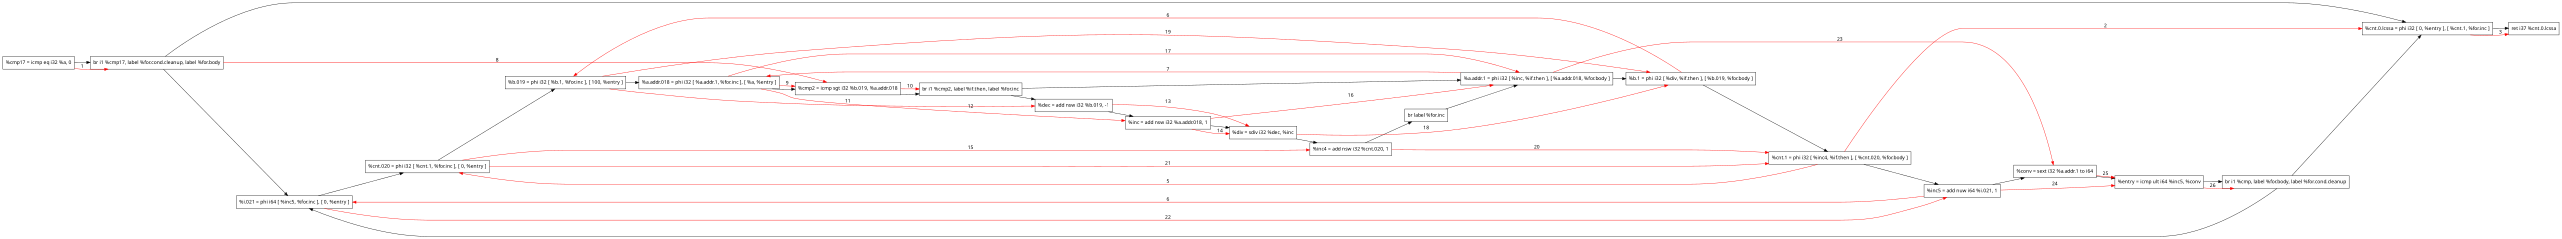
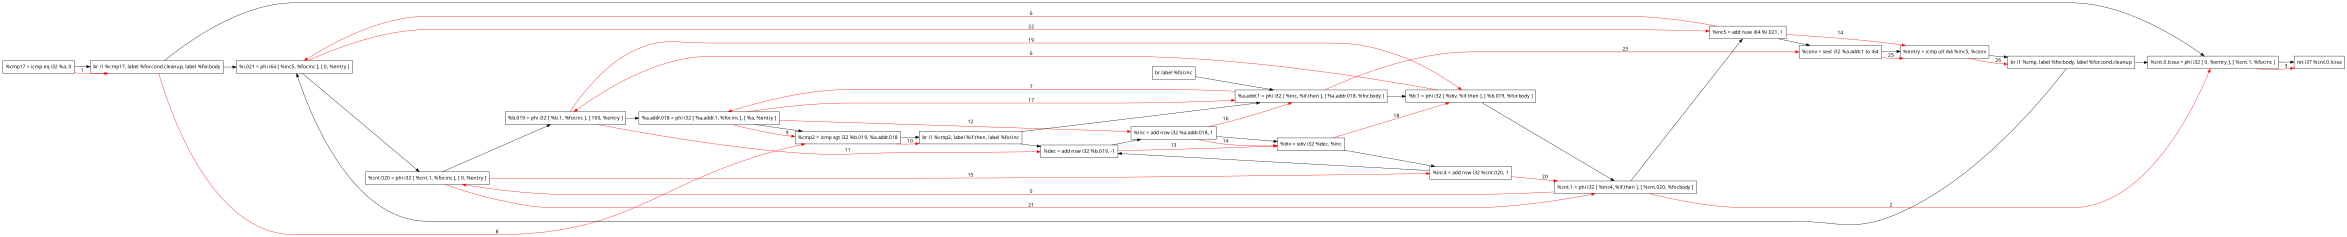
(1389, 132) -> (1276, 162)
(2055, 184) -> (1840, 33)
